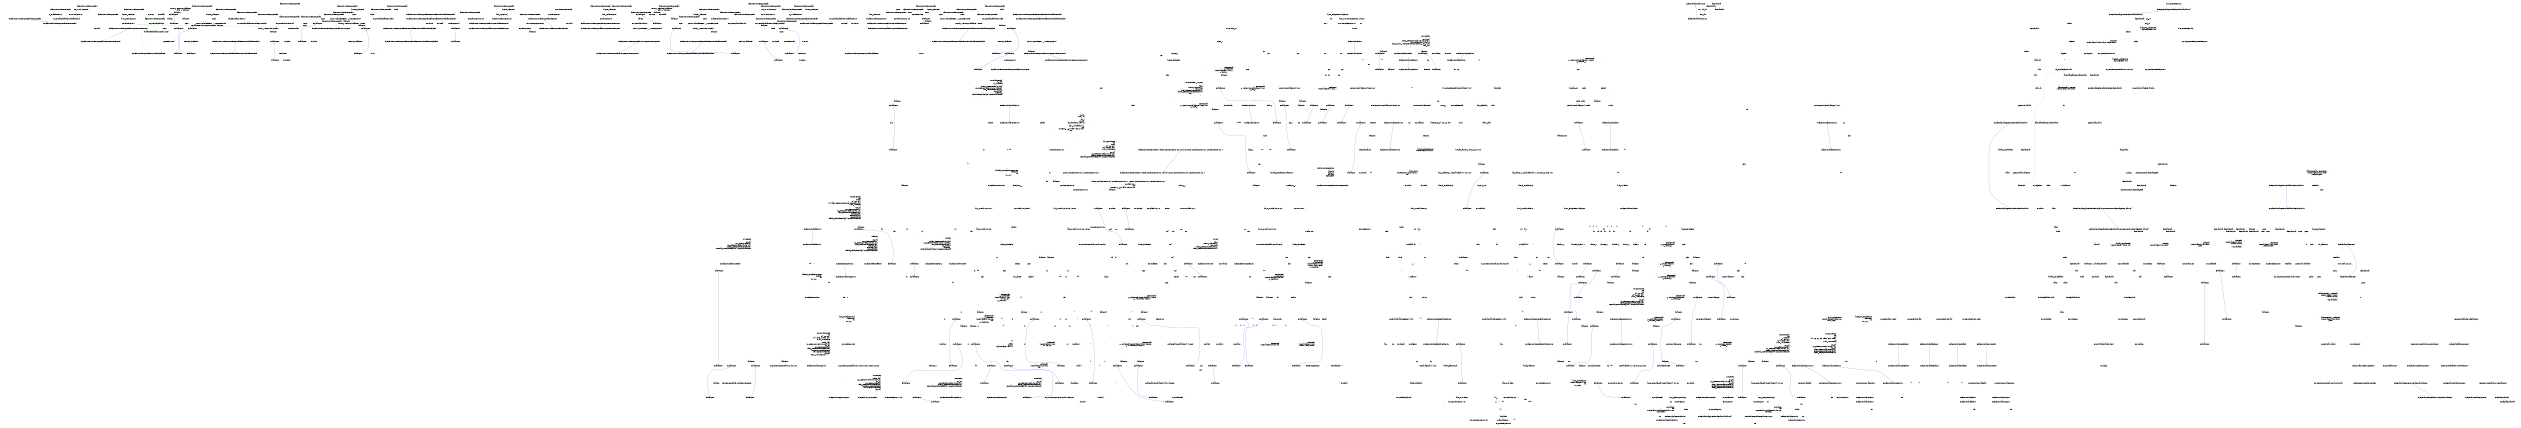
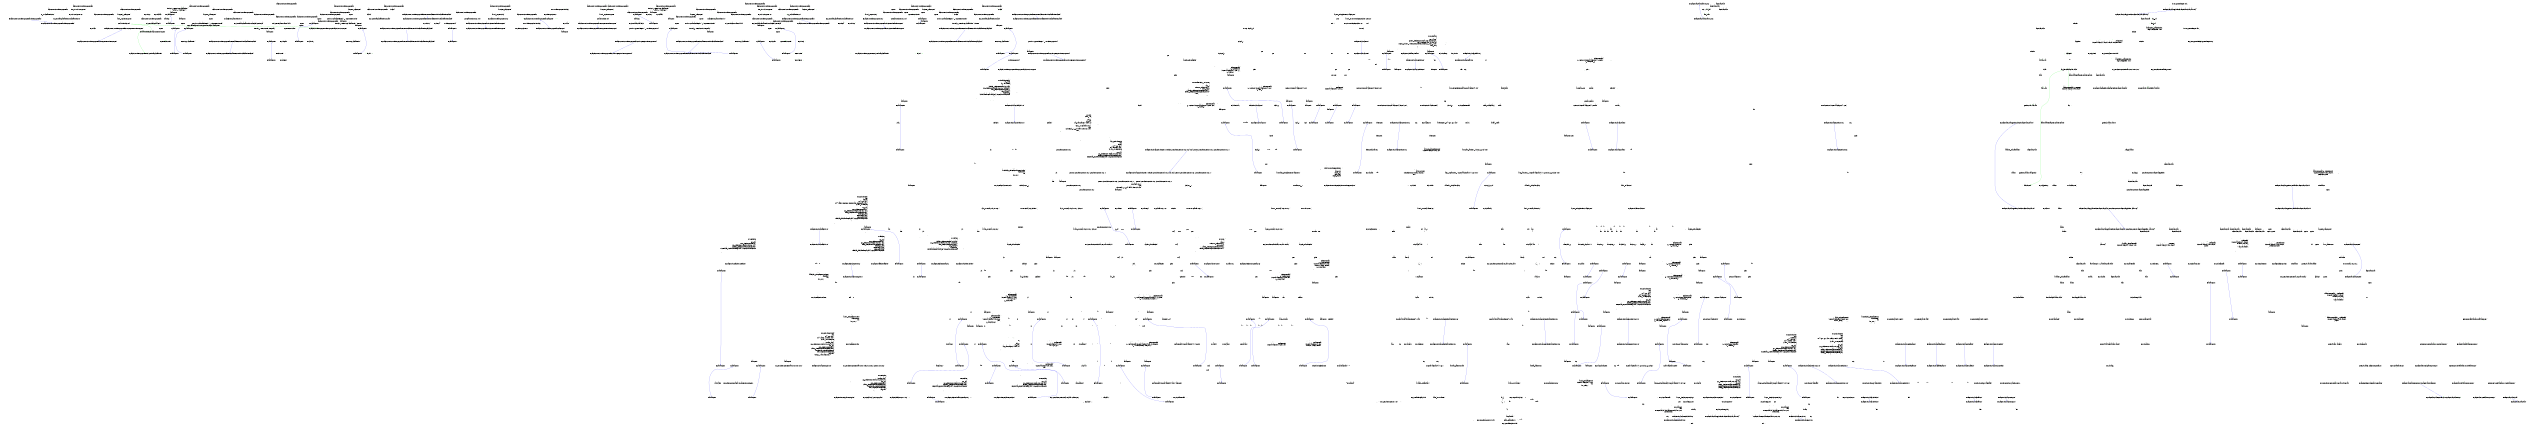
(951, 398) -> (957, 398)
